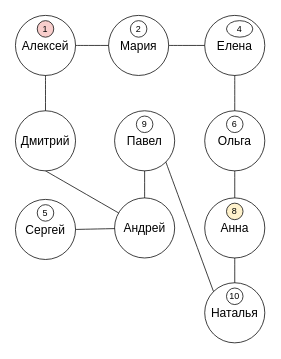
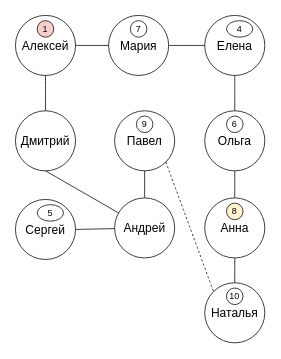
(138, 29) -> (138, 29)
(45, 213) -> (50, 213)
(190, 227) -> (190, 227)
